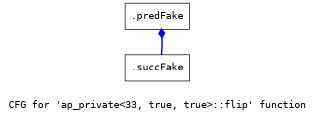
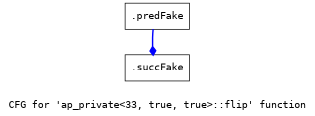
(162, 46) -> (153, 38)
